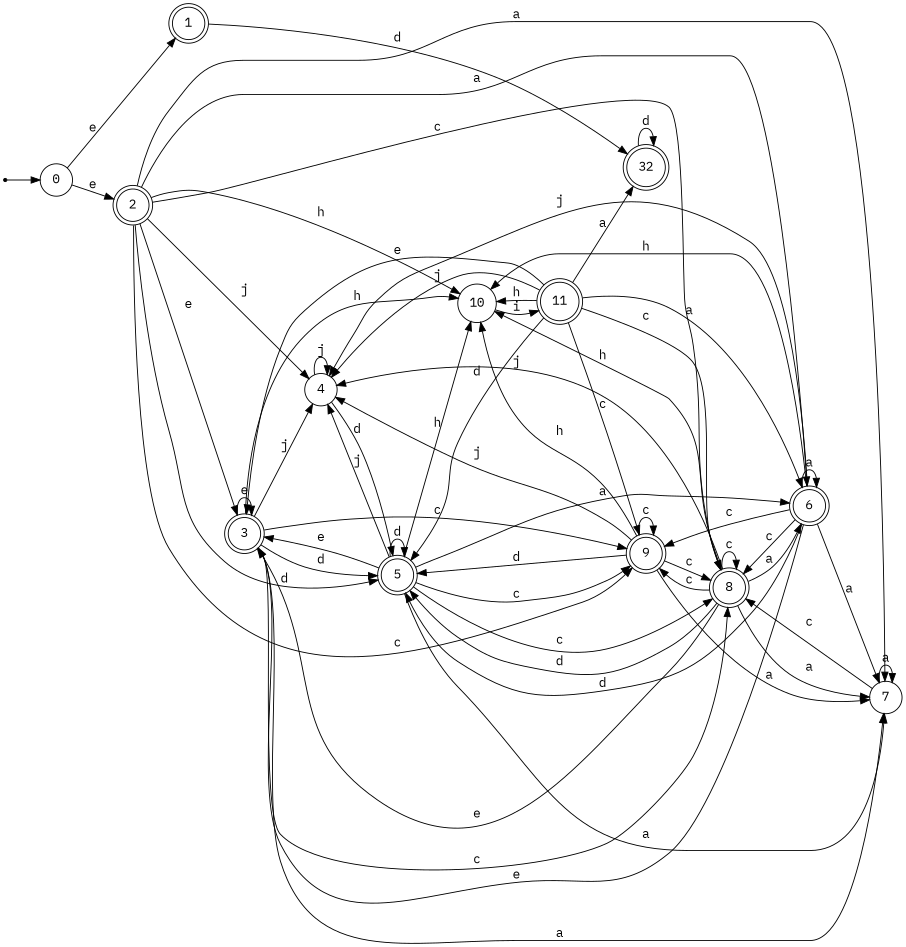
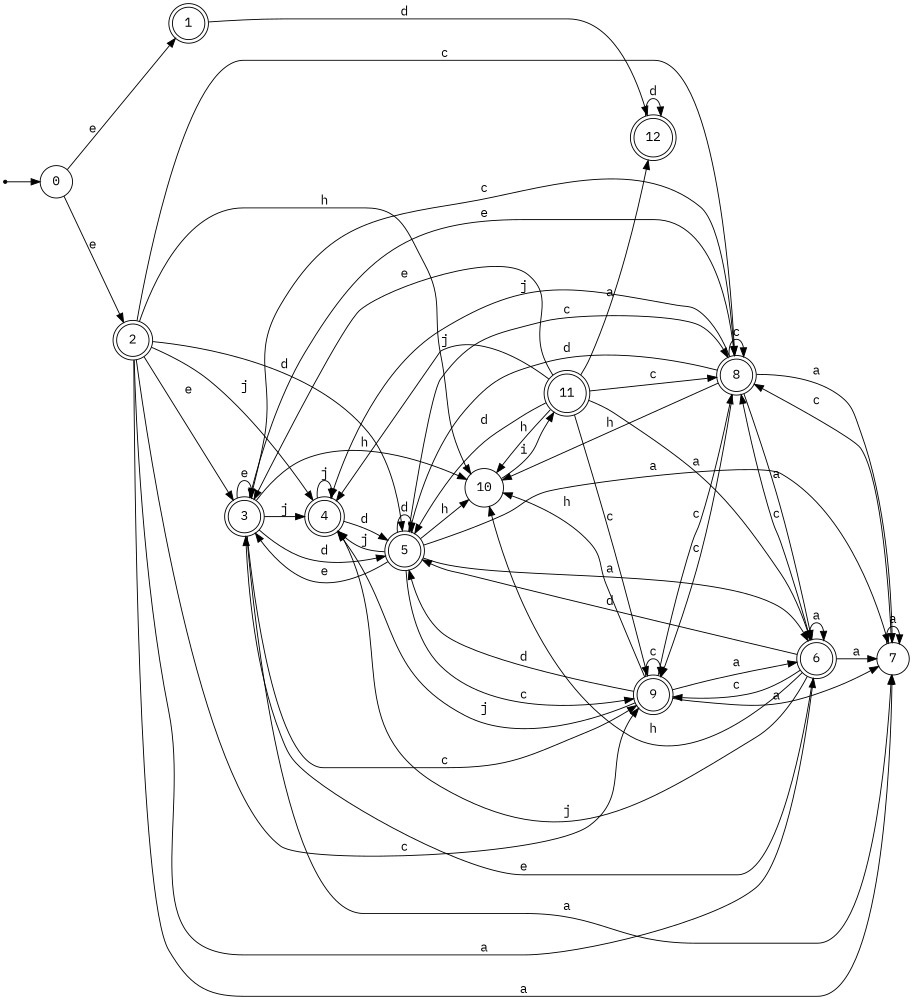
(646, 167) -> (653, 138)
(321, 390) -> (325, 517)
none -> (730, 676)
